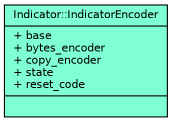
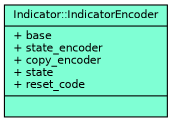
(59, 48) -> (58, 48)
